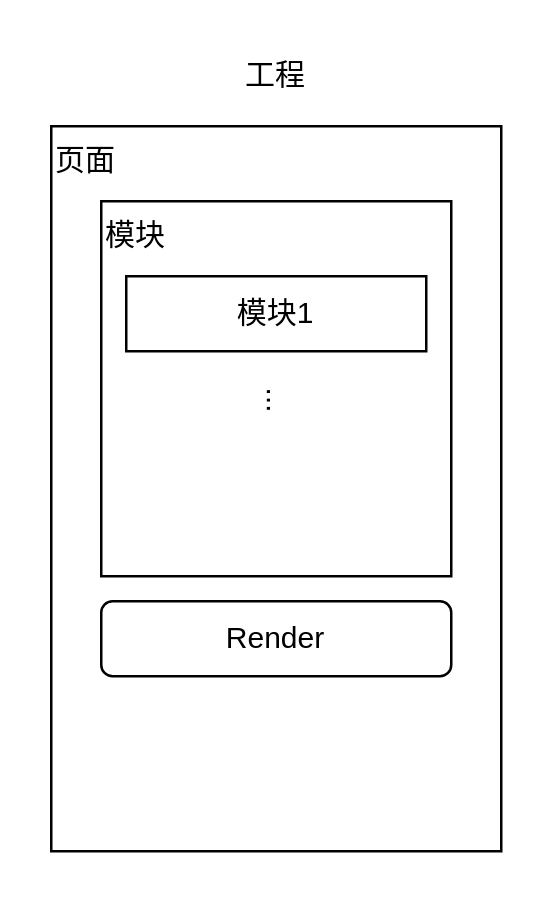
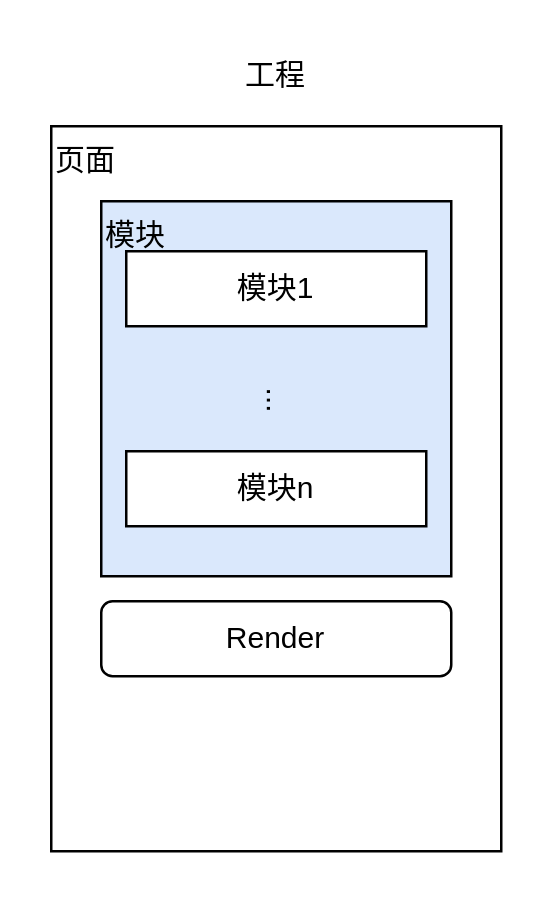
(276, 314) -> (276, 289)
(276, 389) -> (276, 389)
none -> (276, 489)
